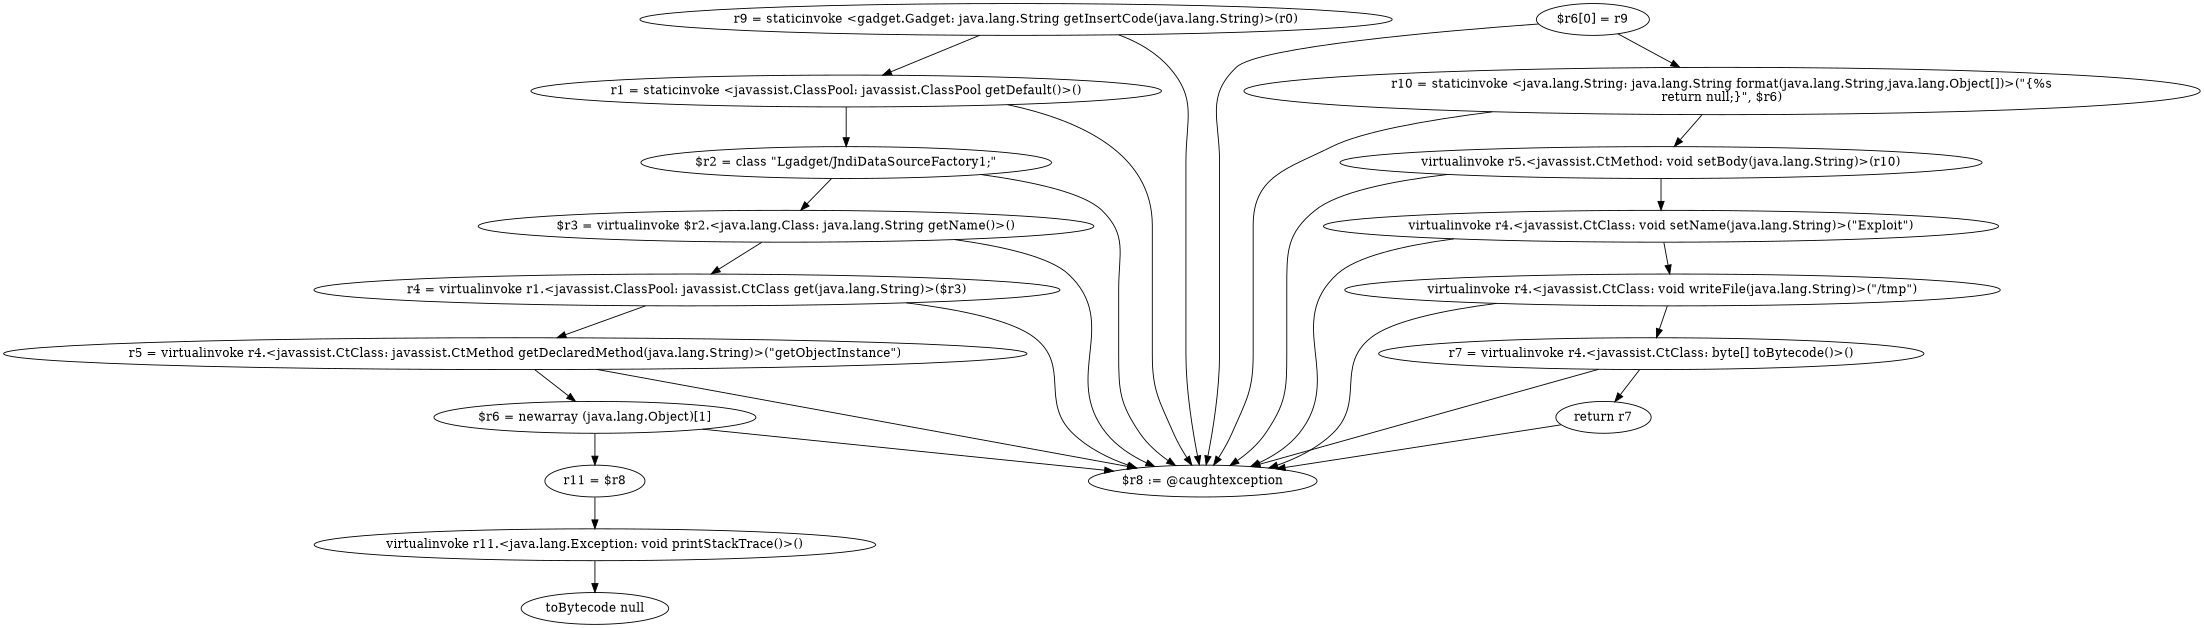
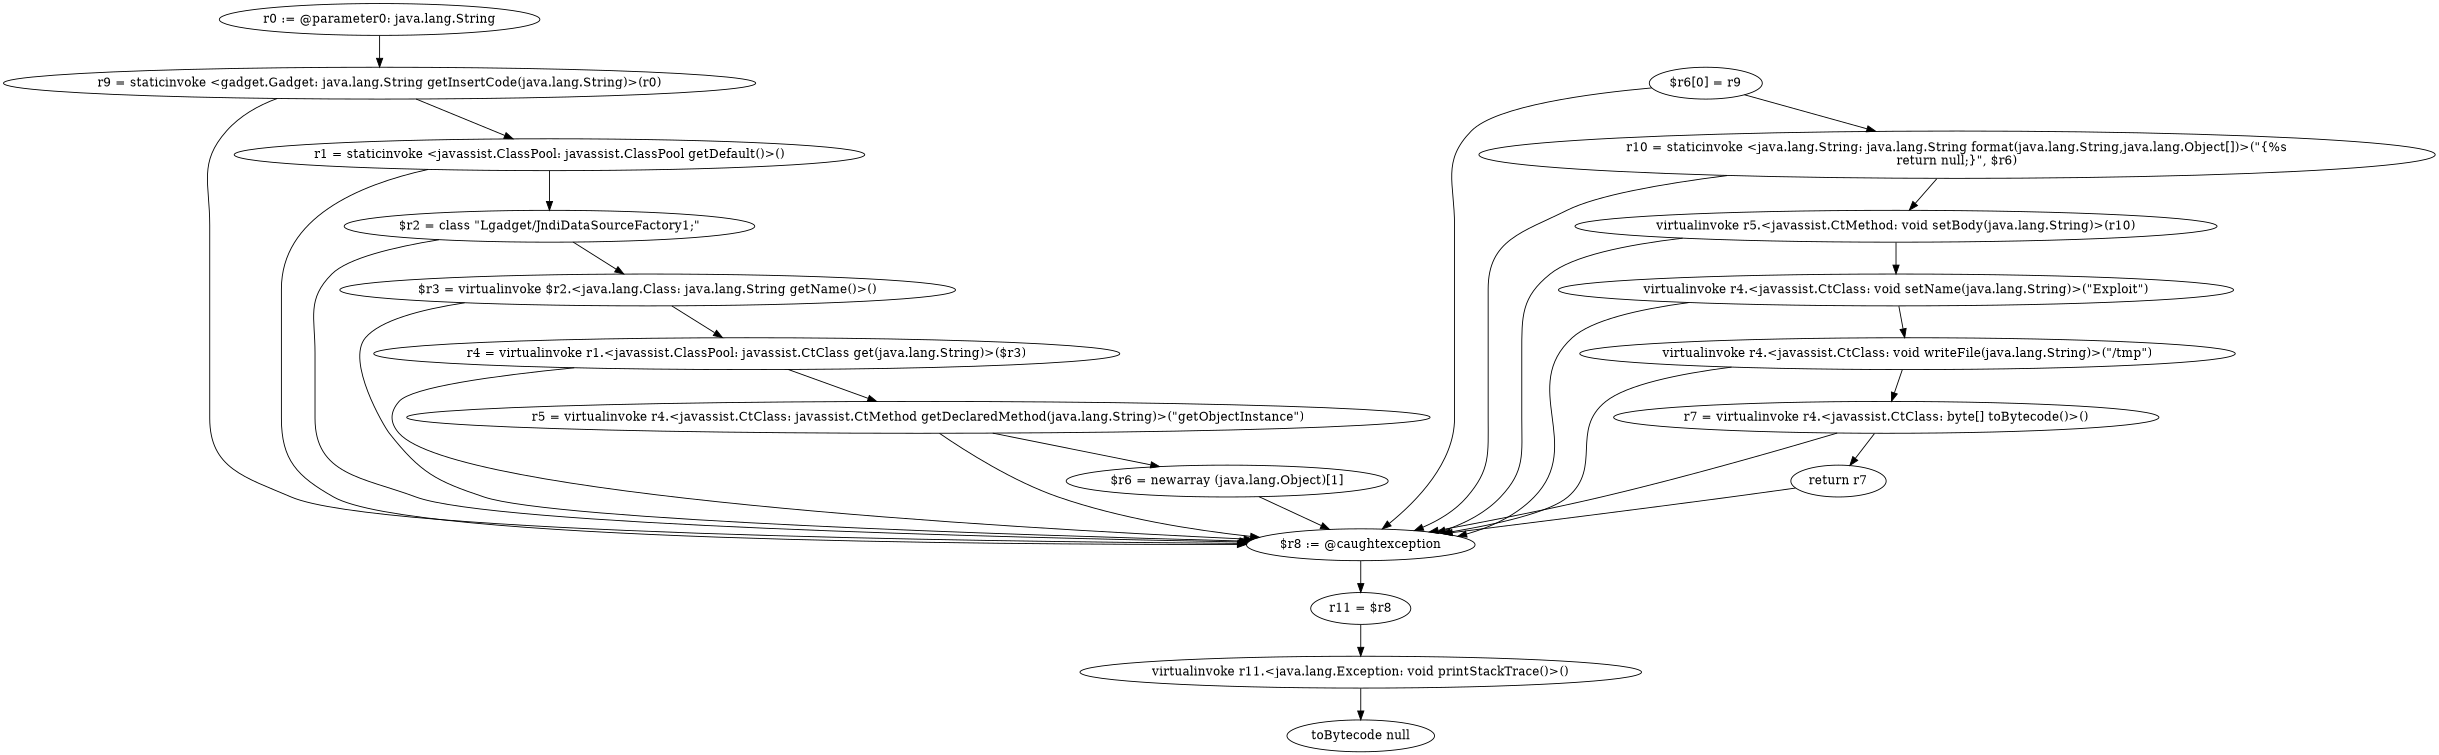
none -> (380, 19)
(595, 445) -> (1361, 572)
